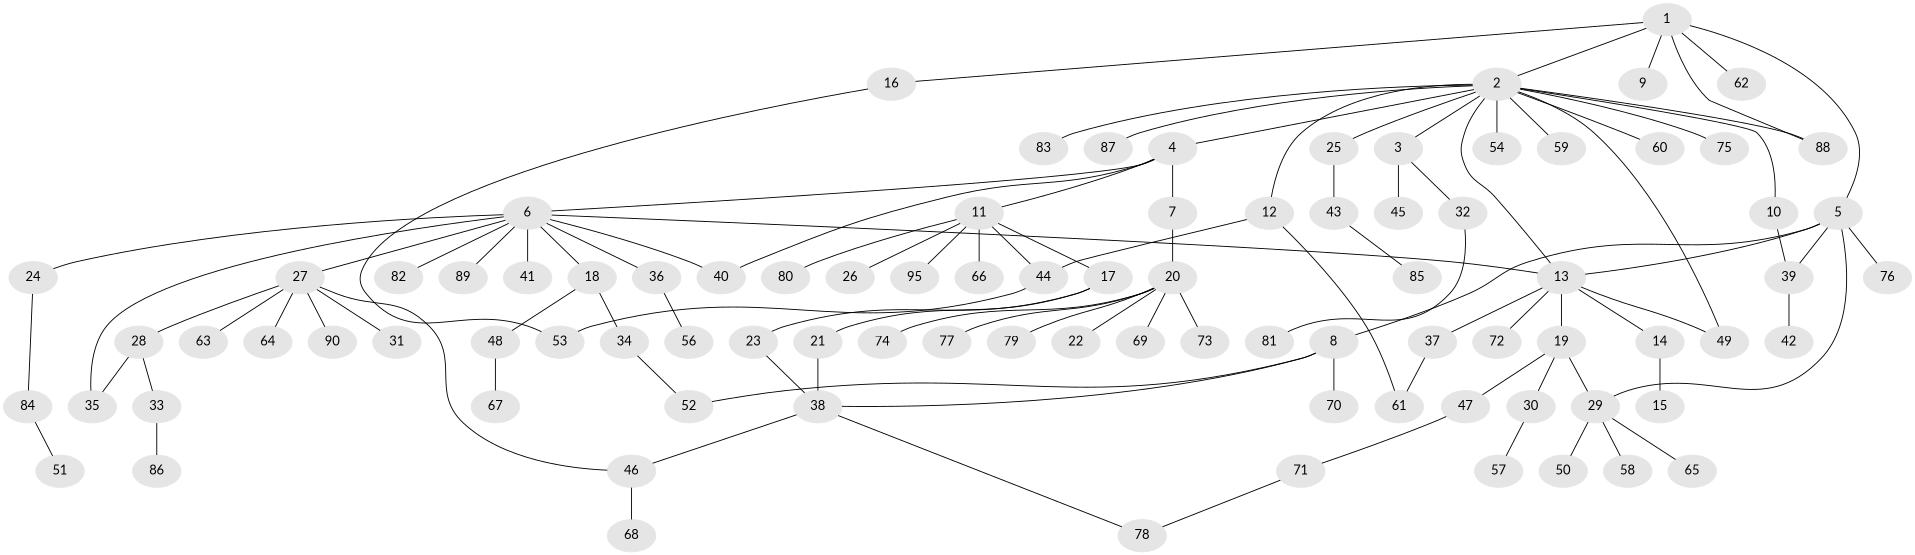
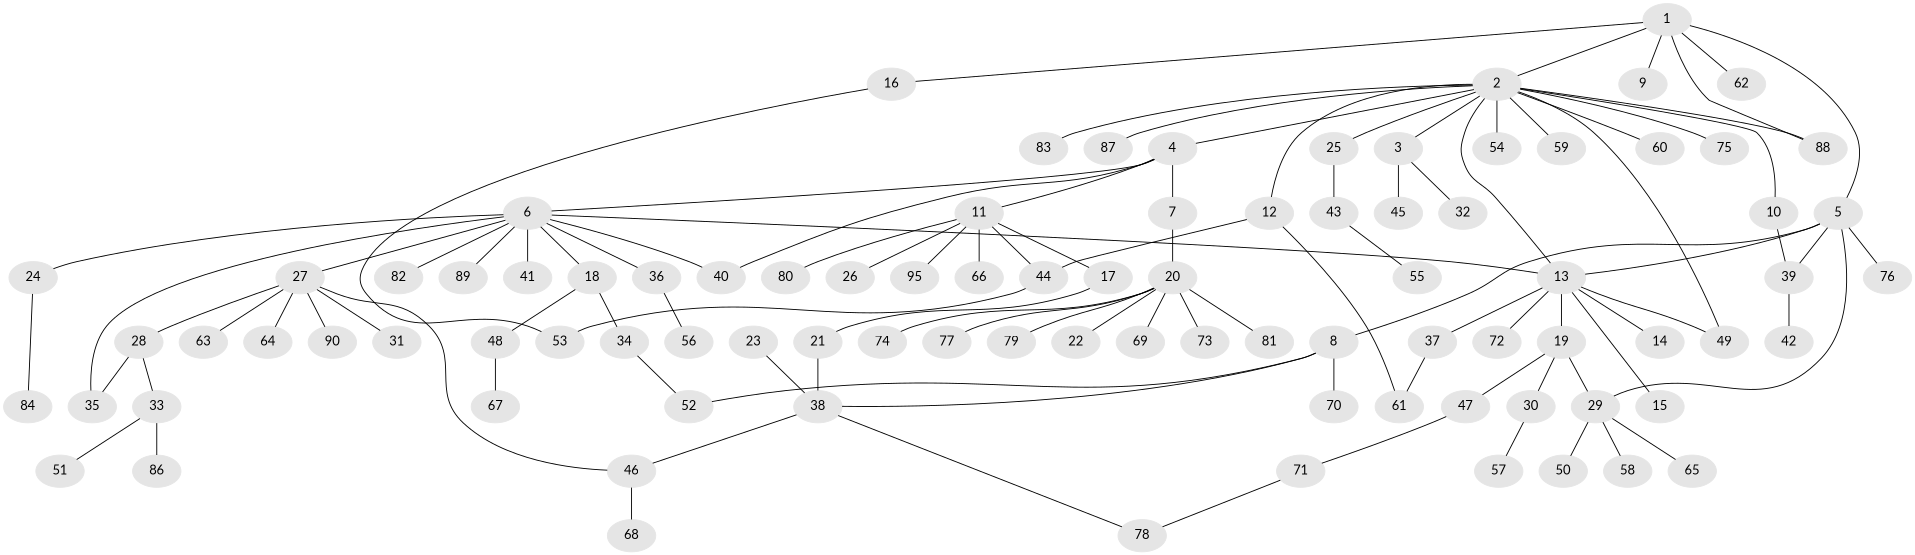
(1417, 278) -> (1417, 278)
(931, 310) -> none
(1382, 320) -> (1221, 310)
(1660, 375) -> (1611, 342)
(44, 439) -> (108, 439)
